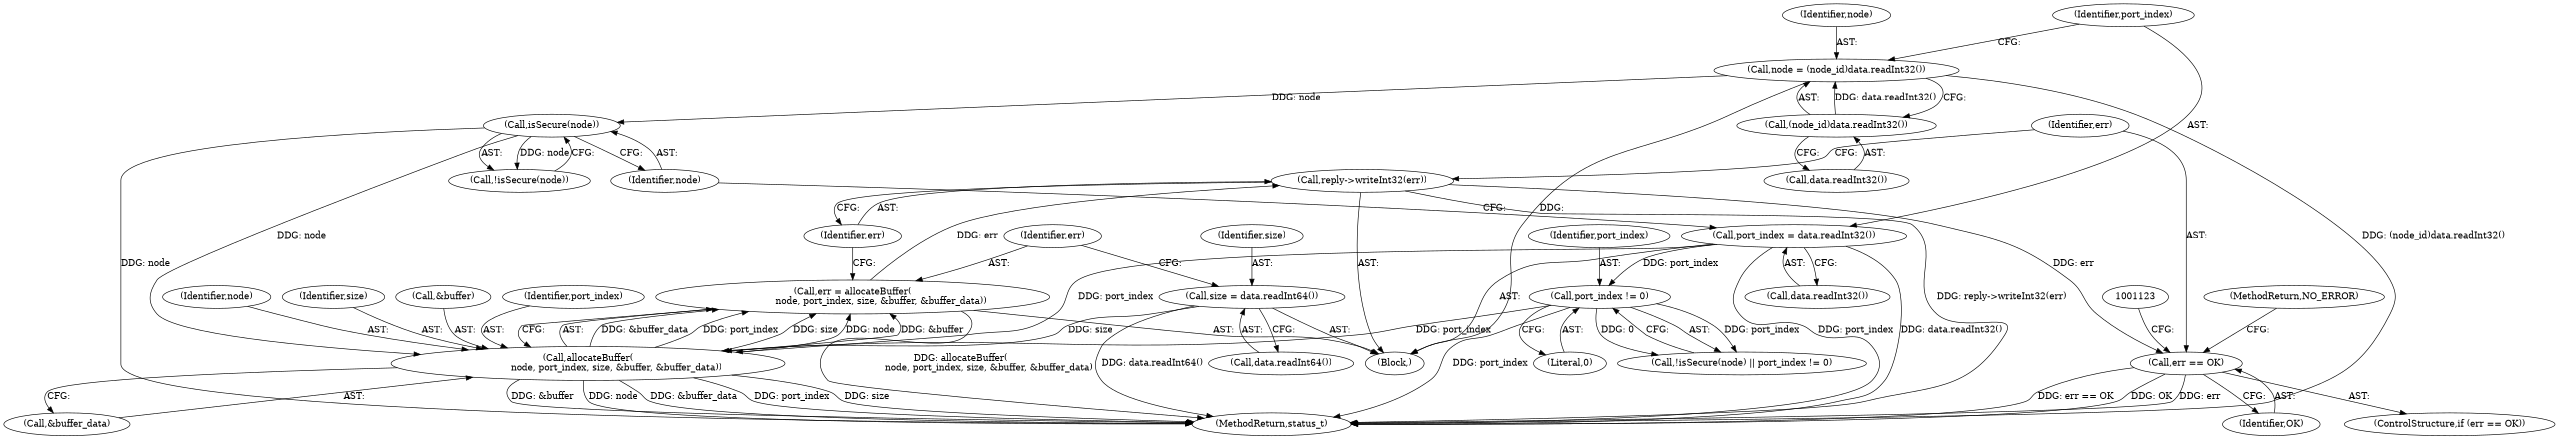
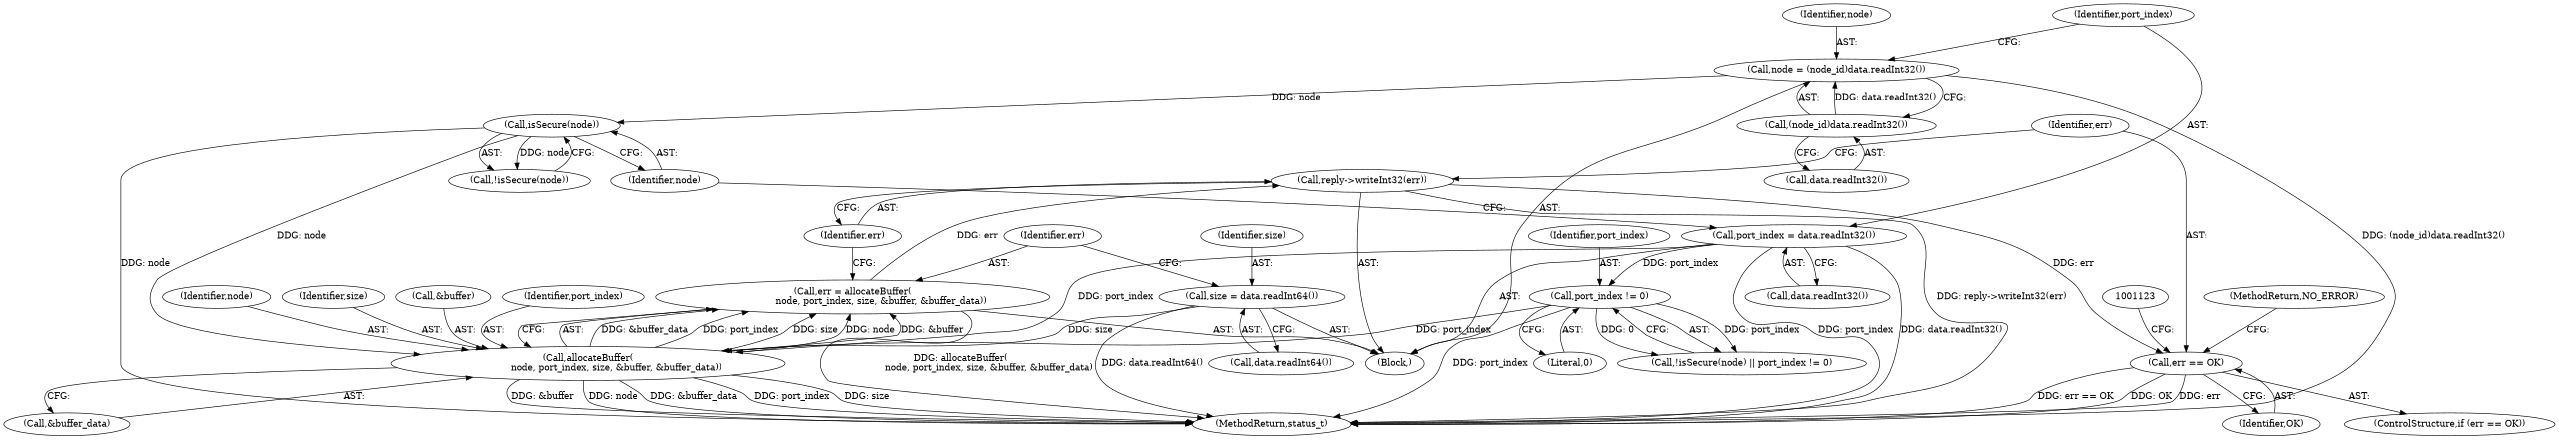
(1553, 209) -> (1552, 209)
